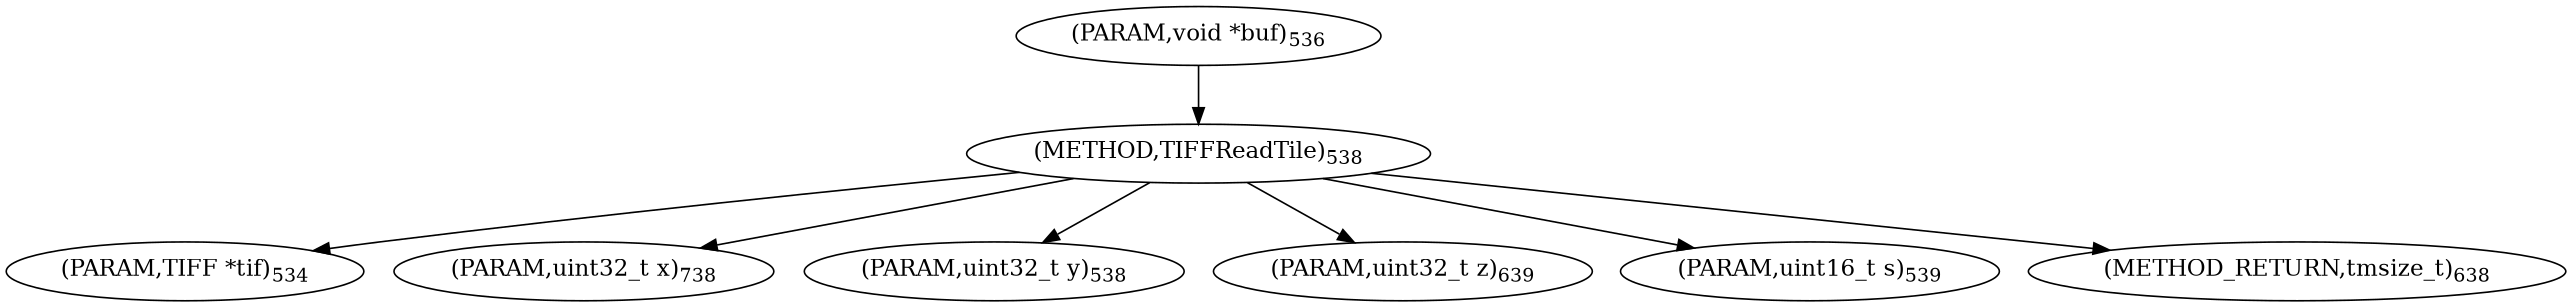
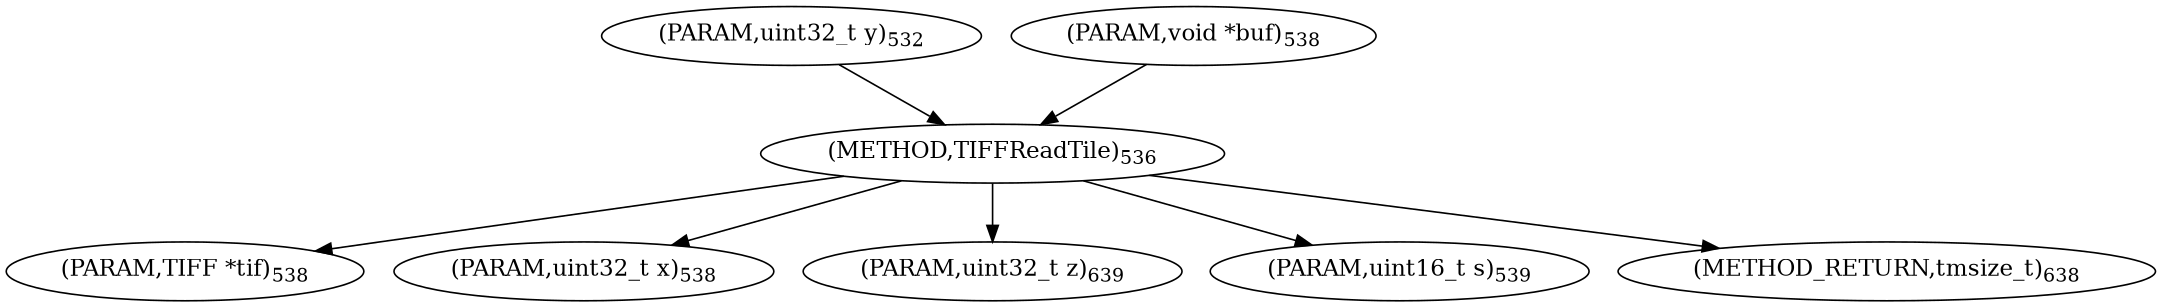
(1307, 34) -> (1302, 34)
(1345, 151) -> (1139, 151)
(1104, 208) -> (884, 91)
(290, 269) -> (290, 269)
(698, 269) -> (698, 269)
(1109, 269) -> (906, 34)
